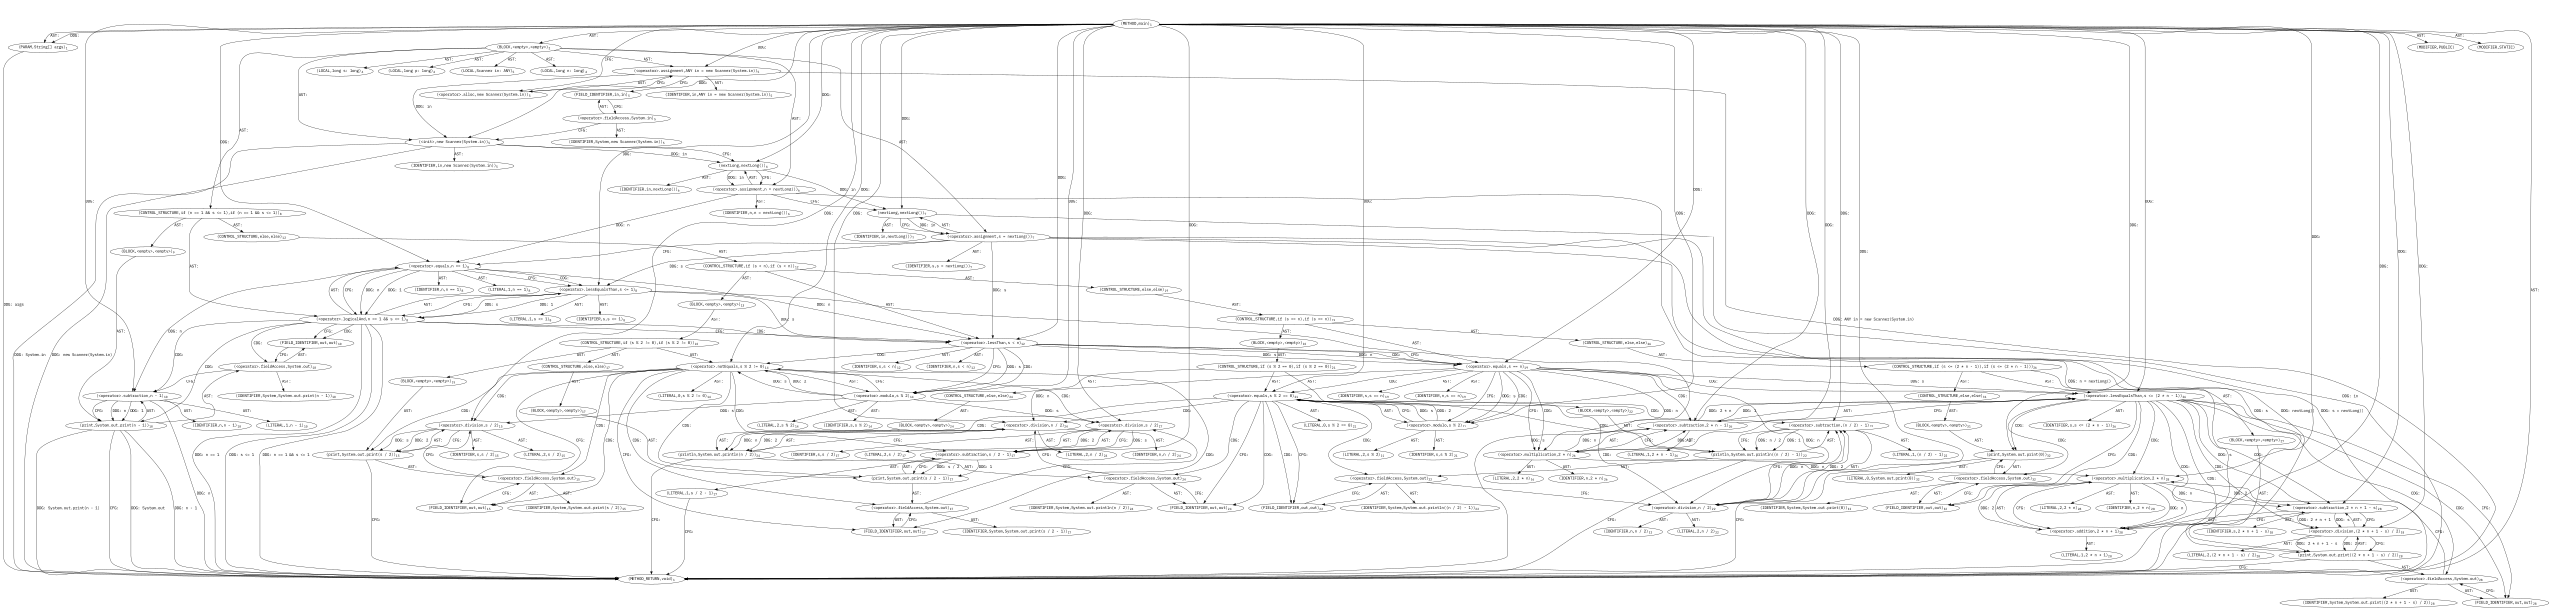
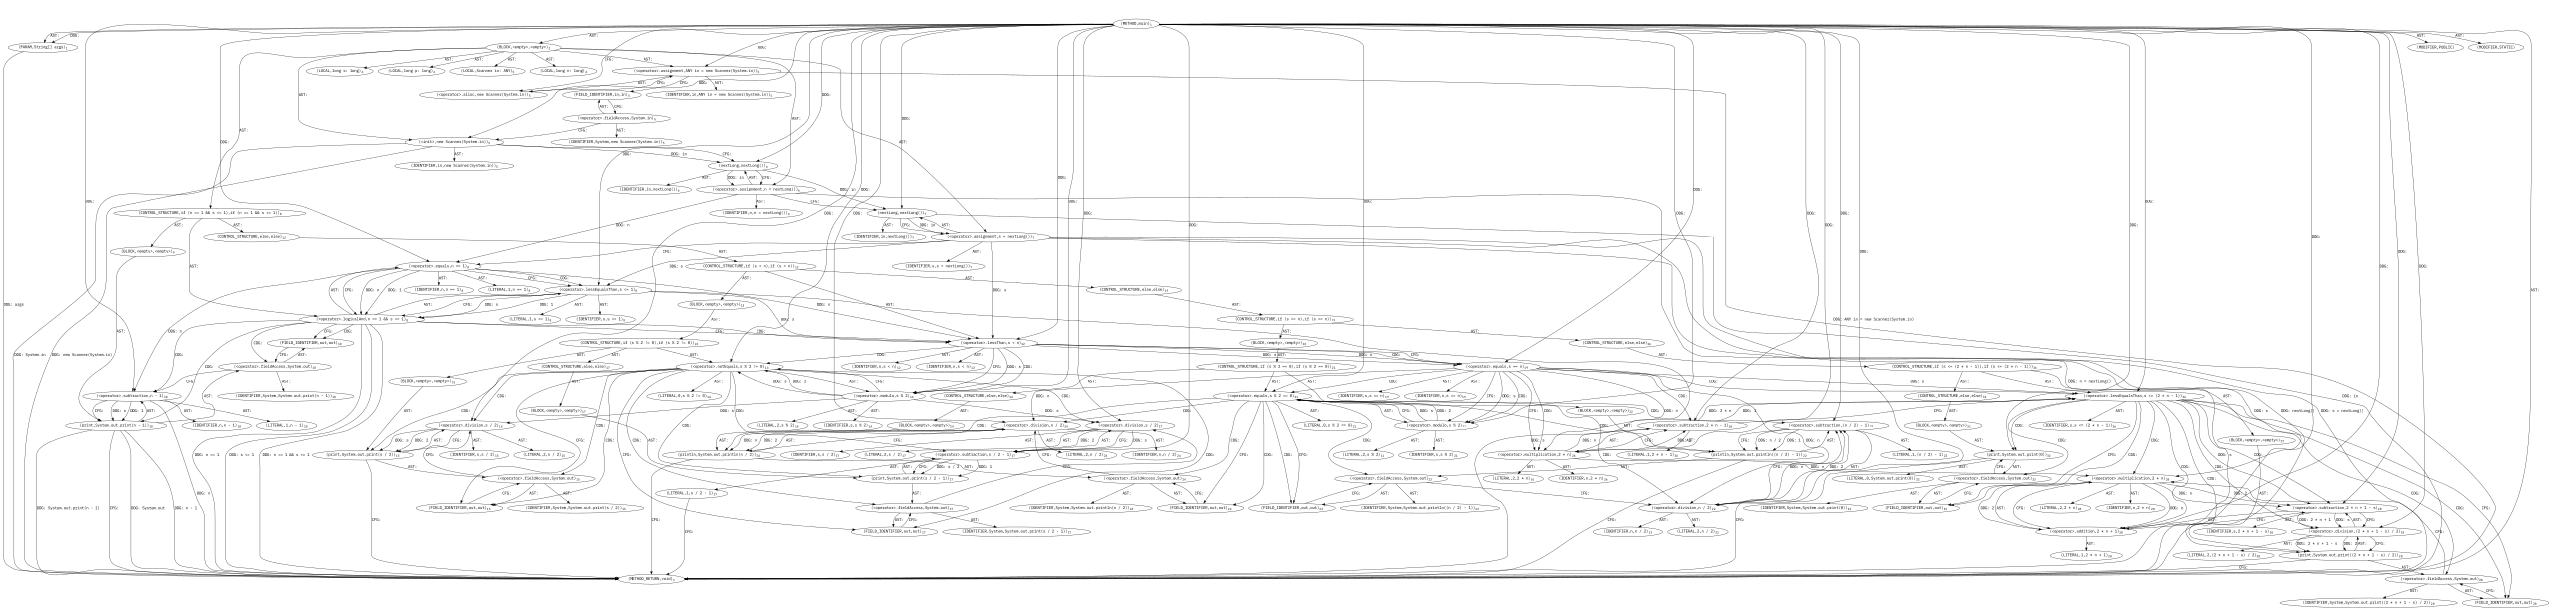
(496, 82) -> none
(1390, 343) -> none
(1879, 404) -> none
